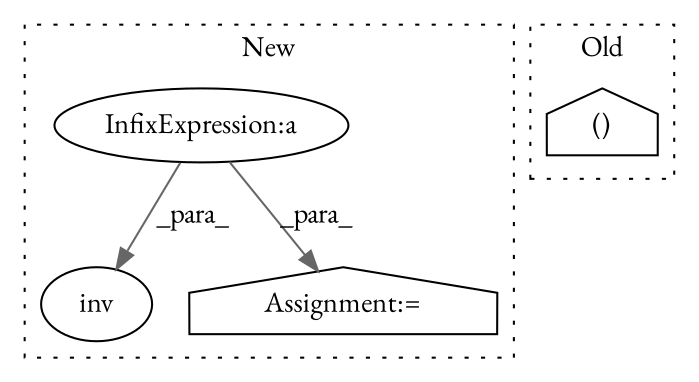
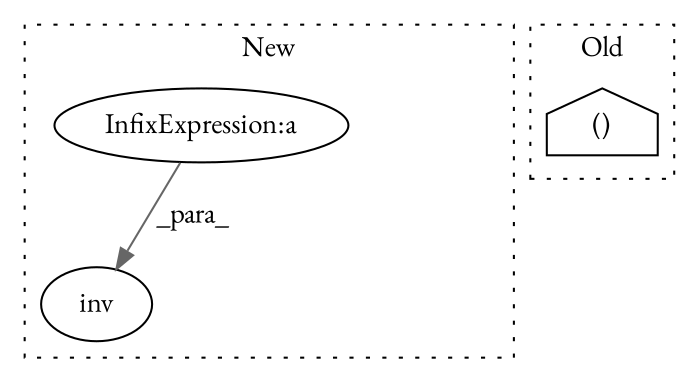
(343, 304) -> none
